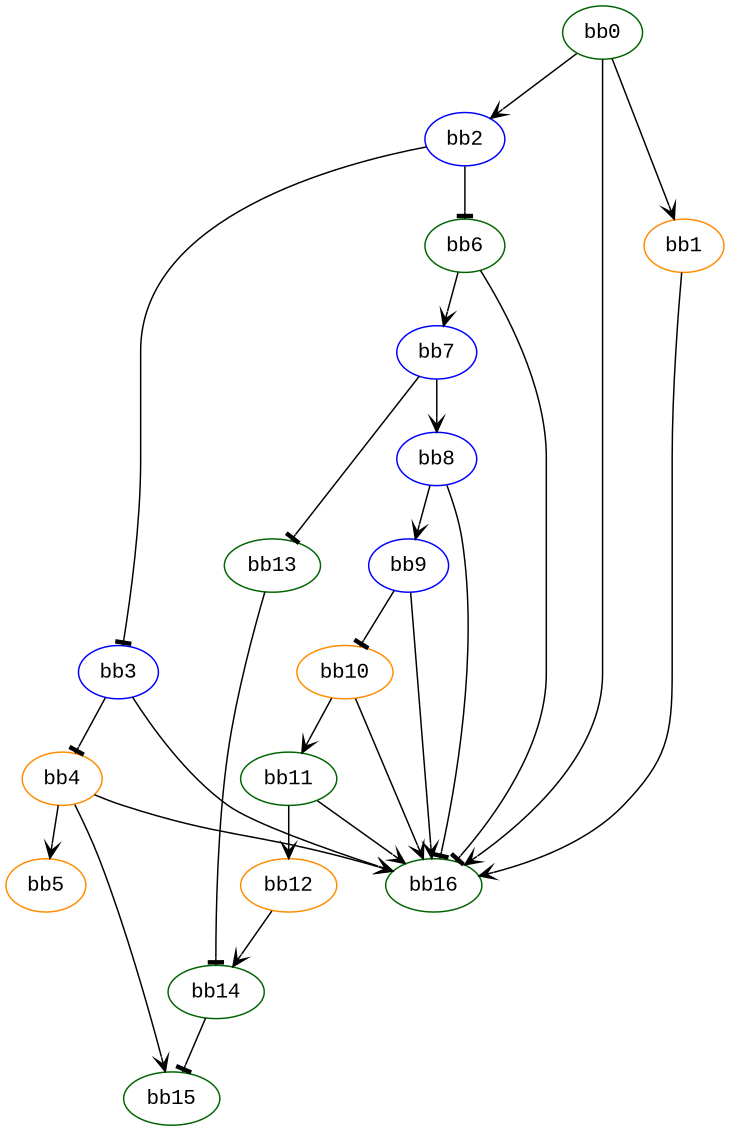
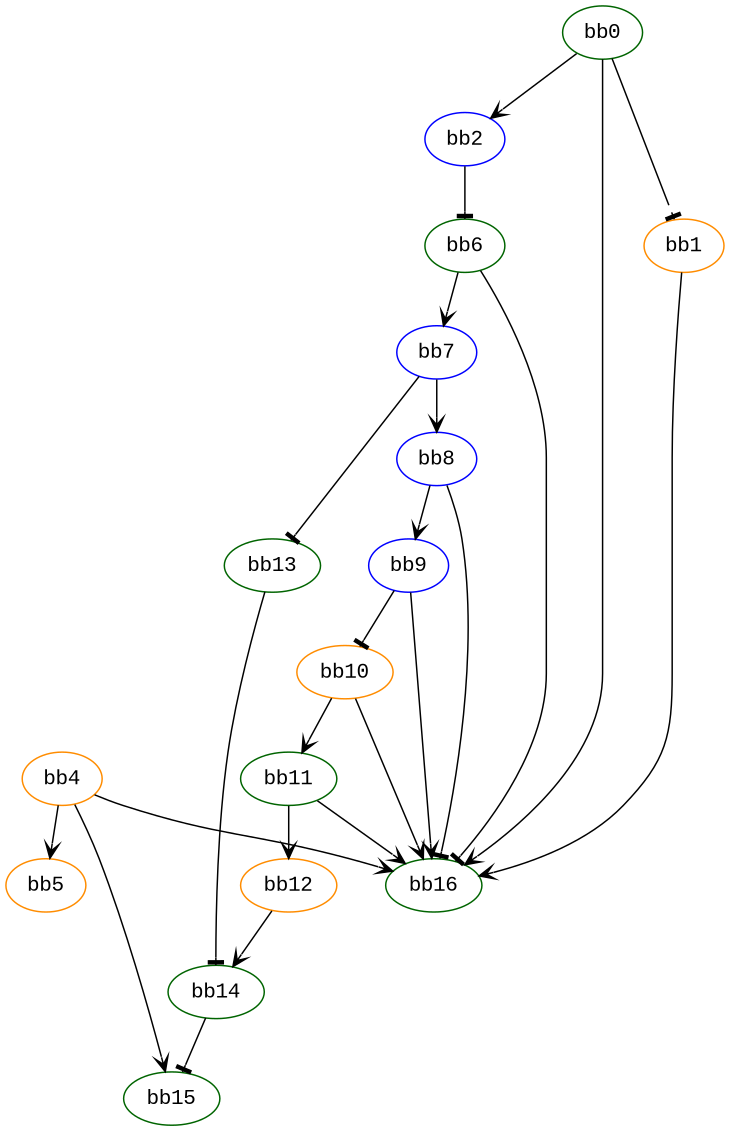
(640, 132) -> (640, 132)
(118, 672) -> none
